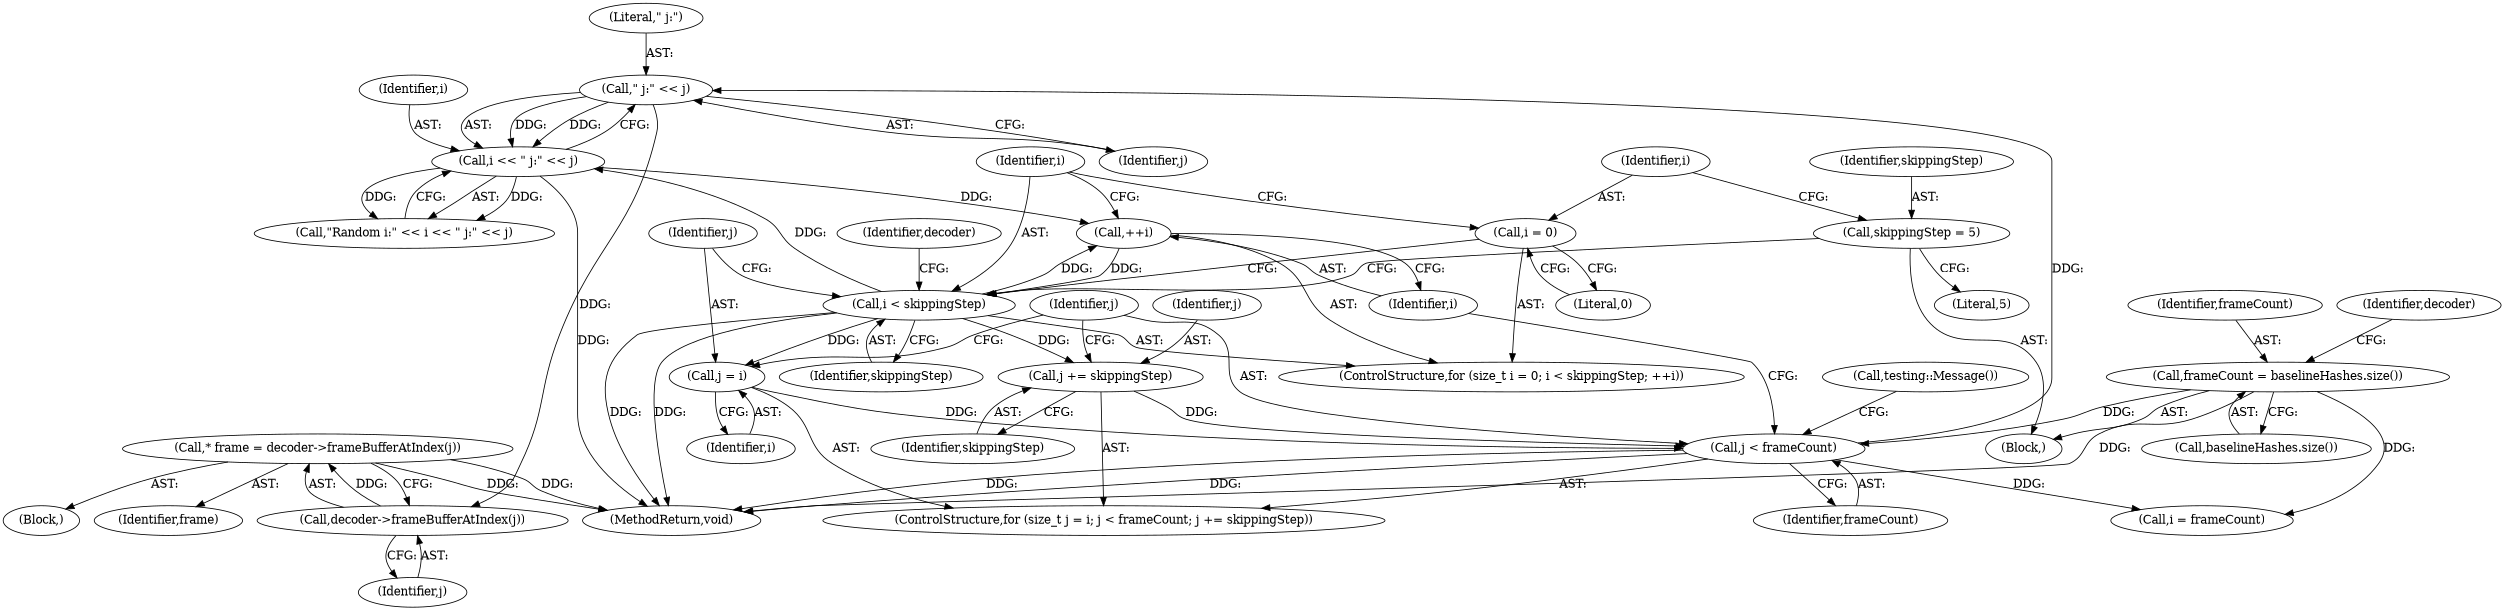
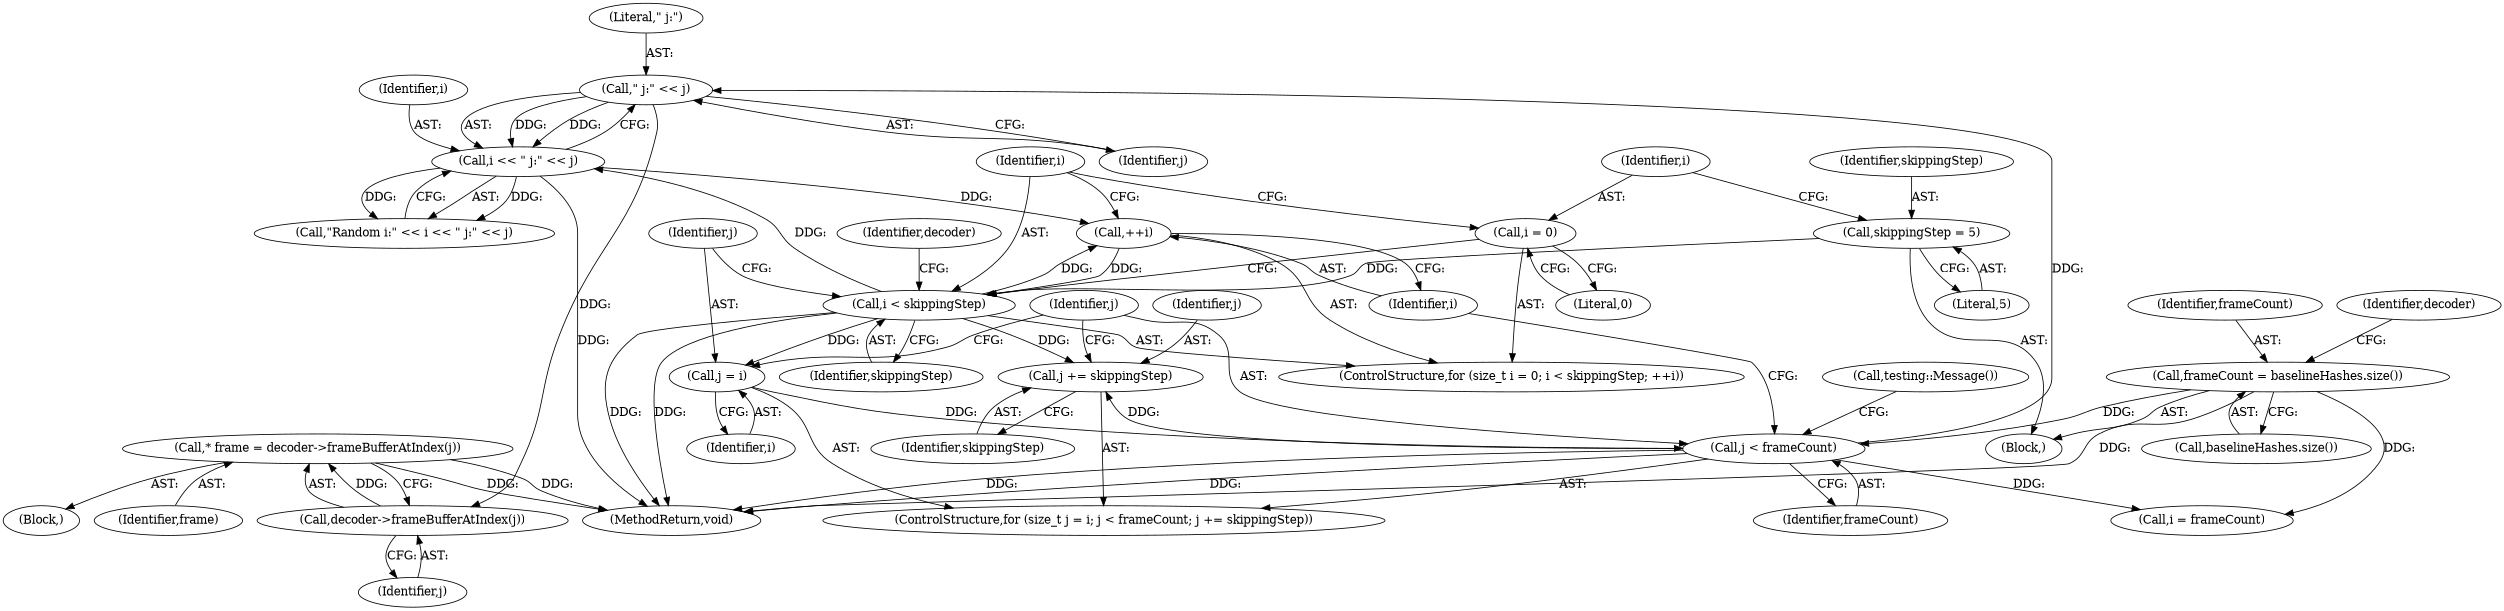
none -> (1976, 268)
(1384, 269) -> (1384, 269)
(1401, 437) -> (1391, 445)
(246, 483) -> (196, 480)
